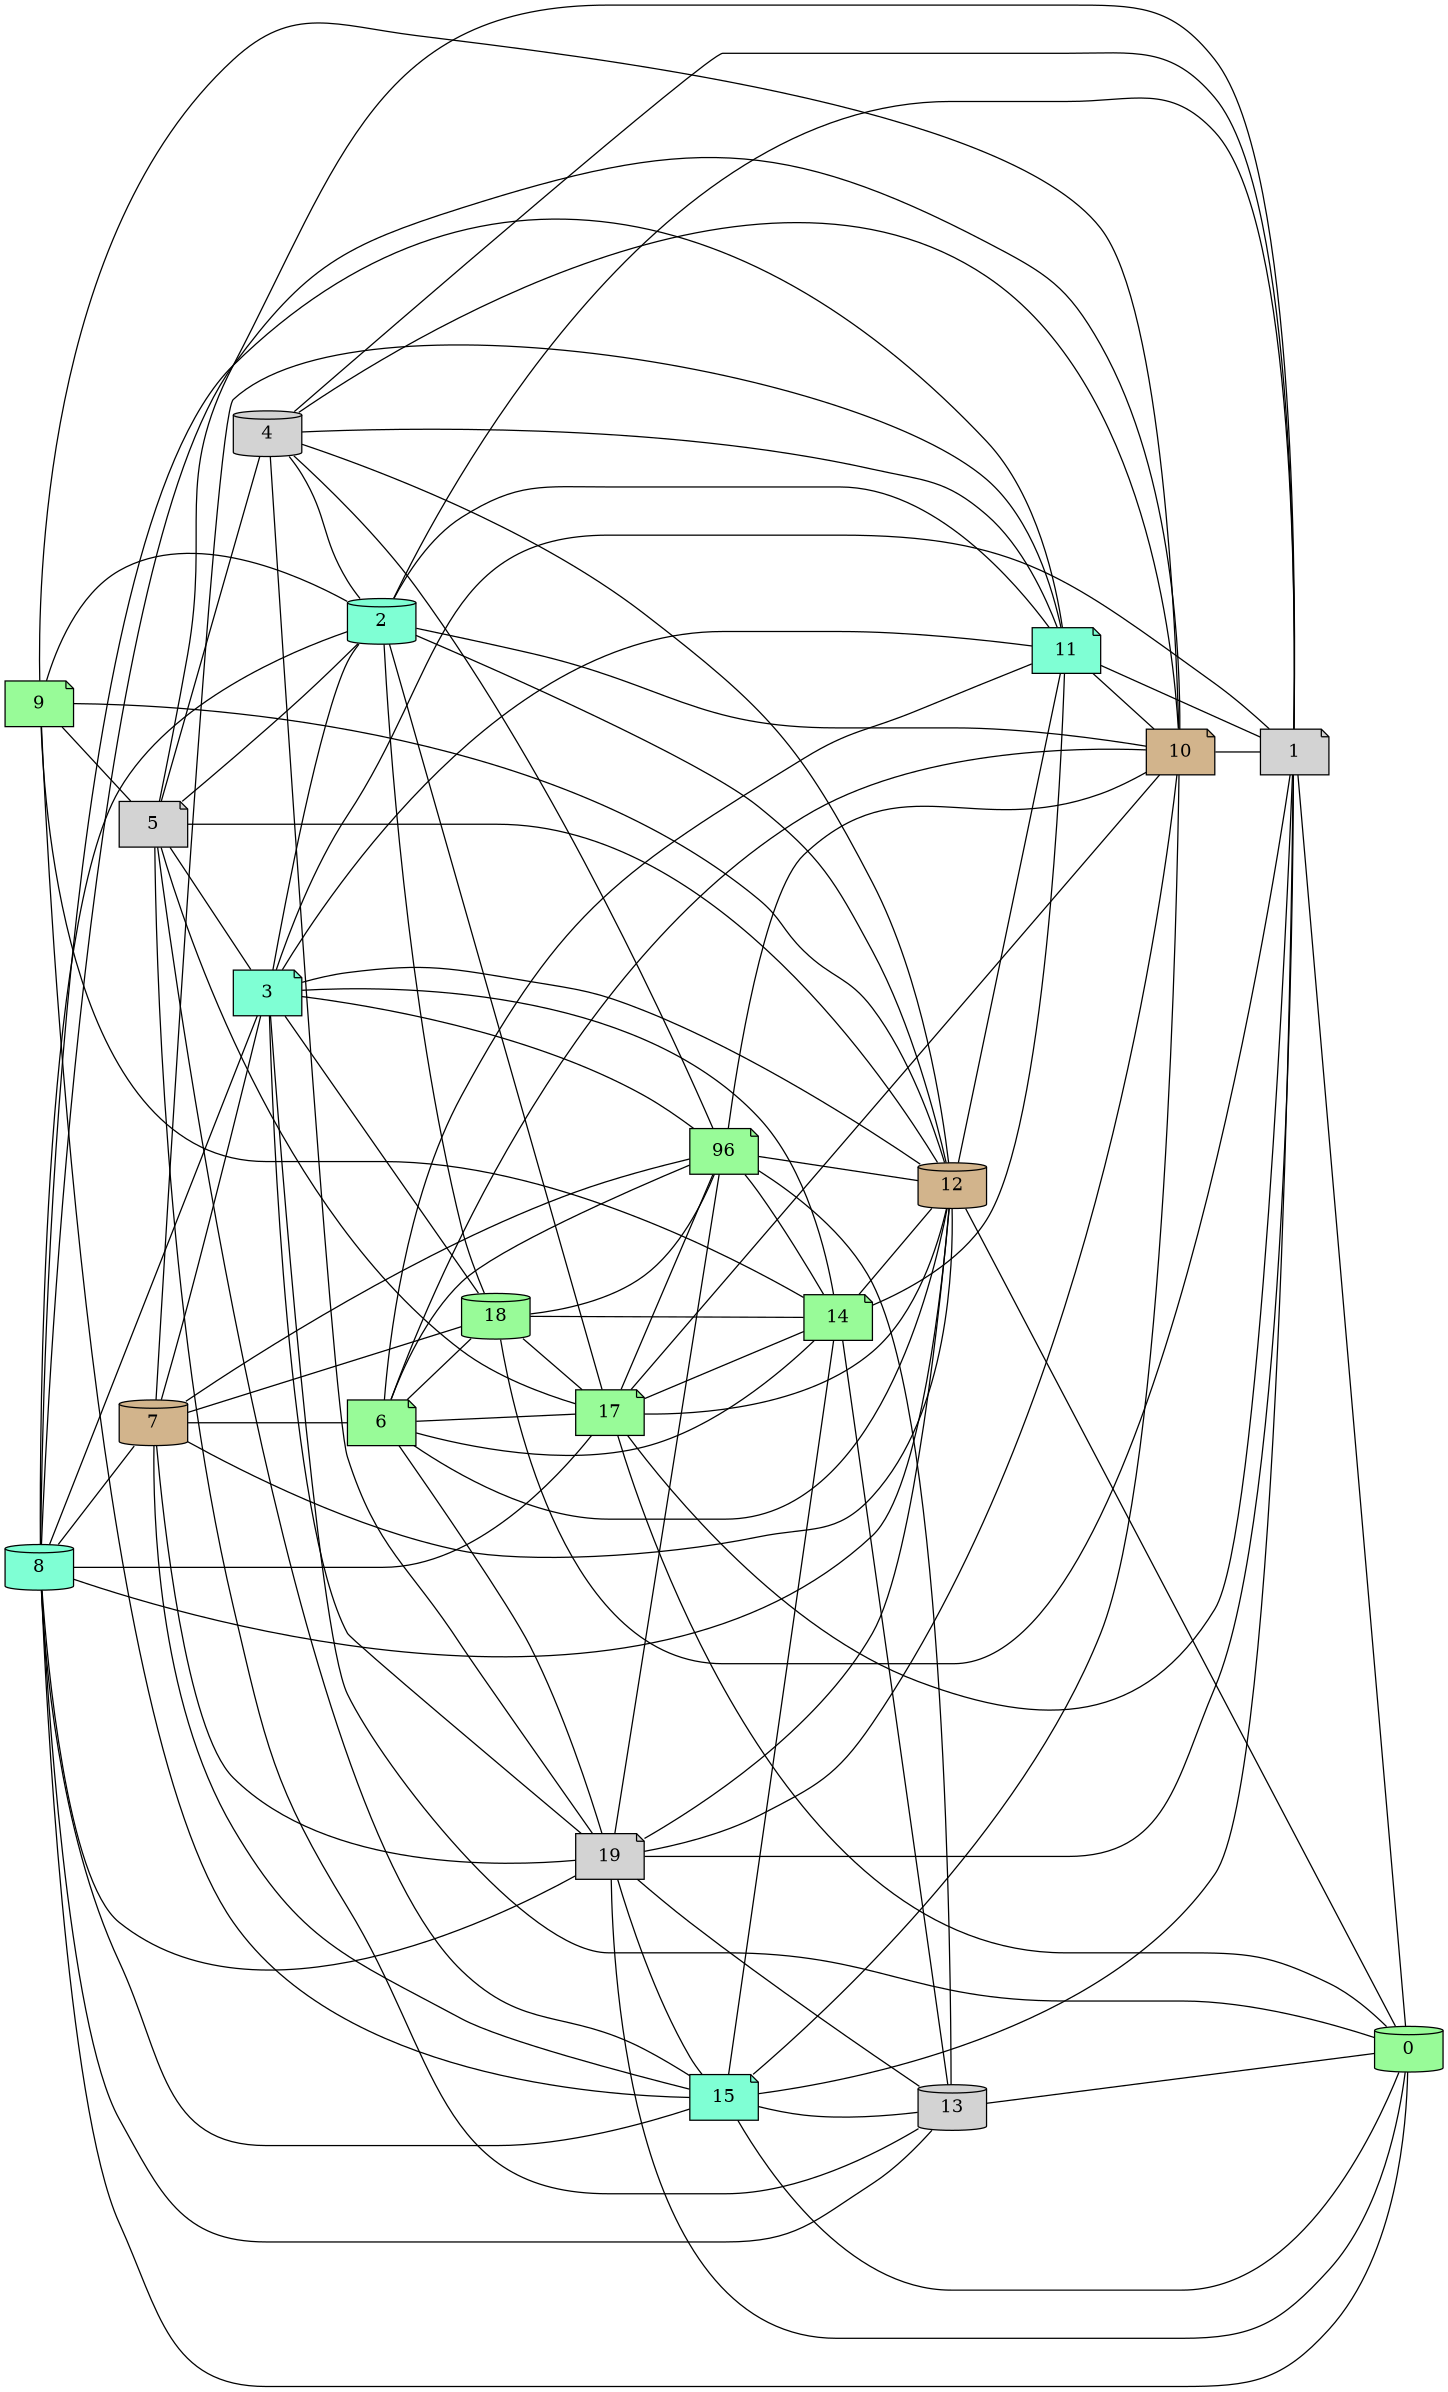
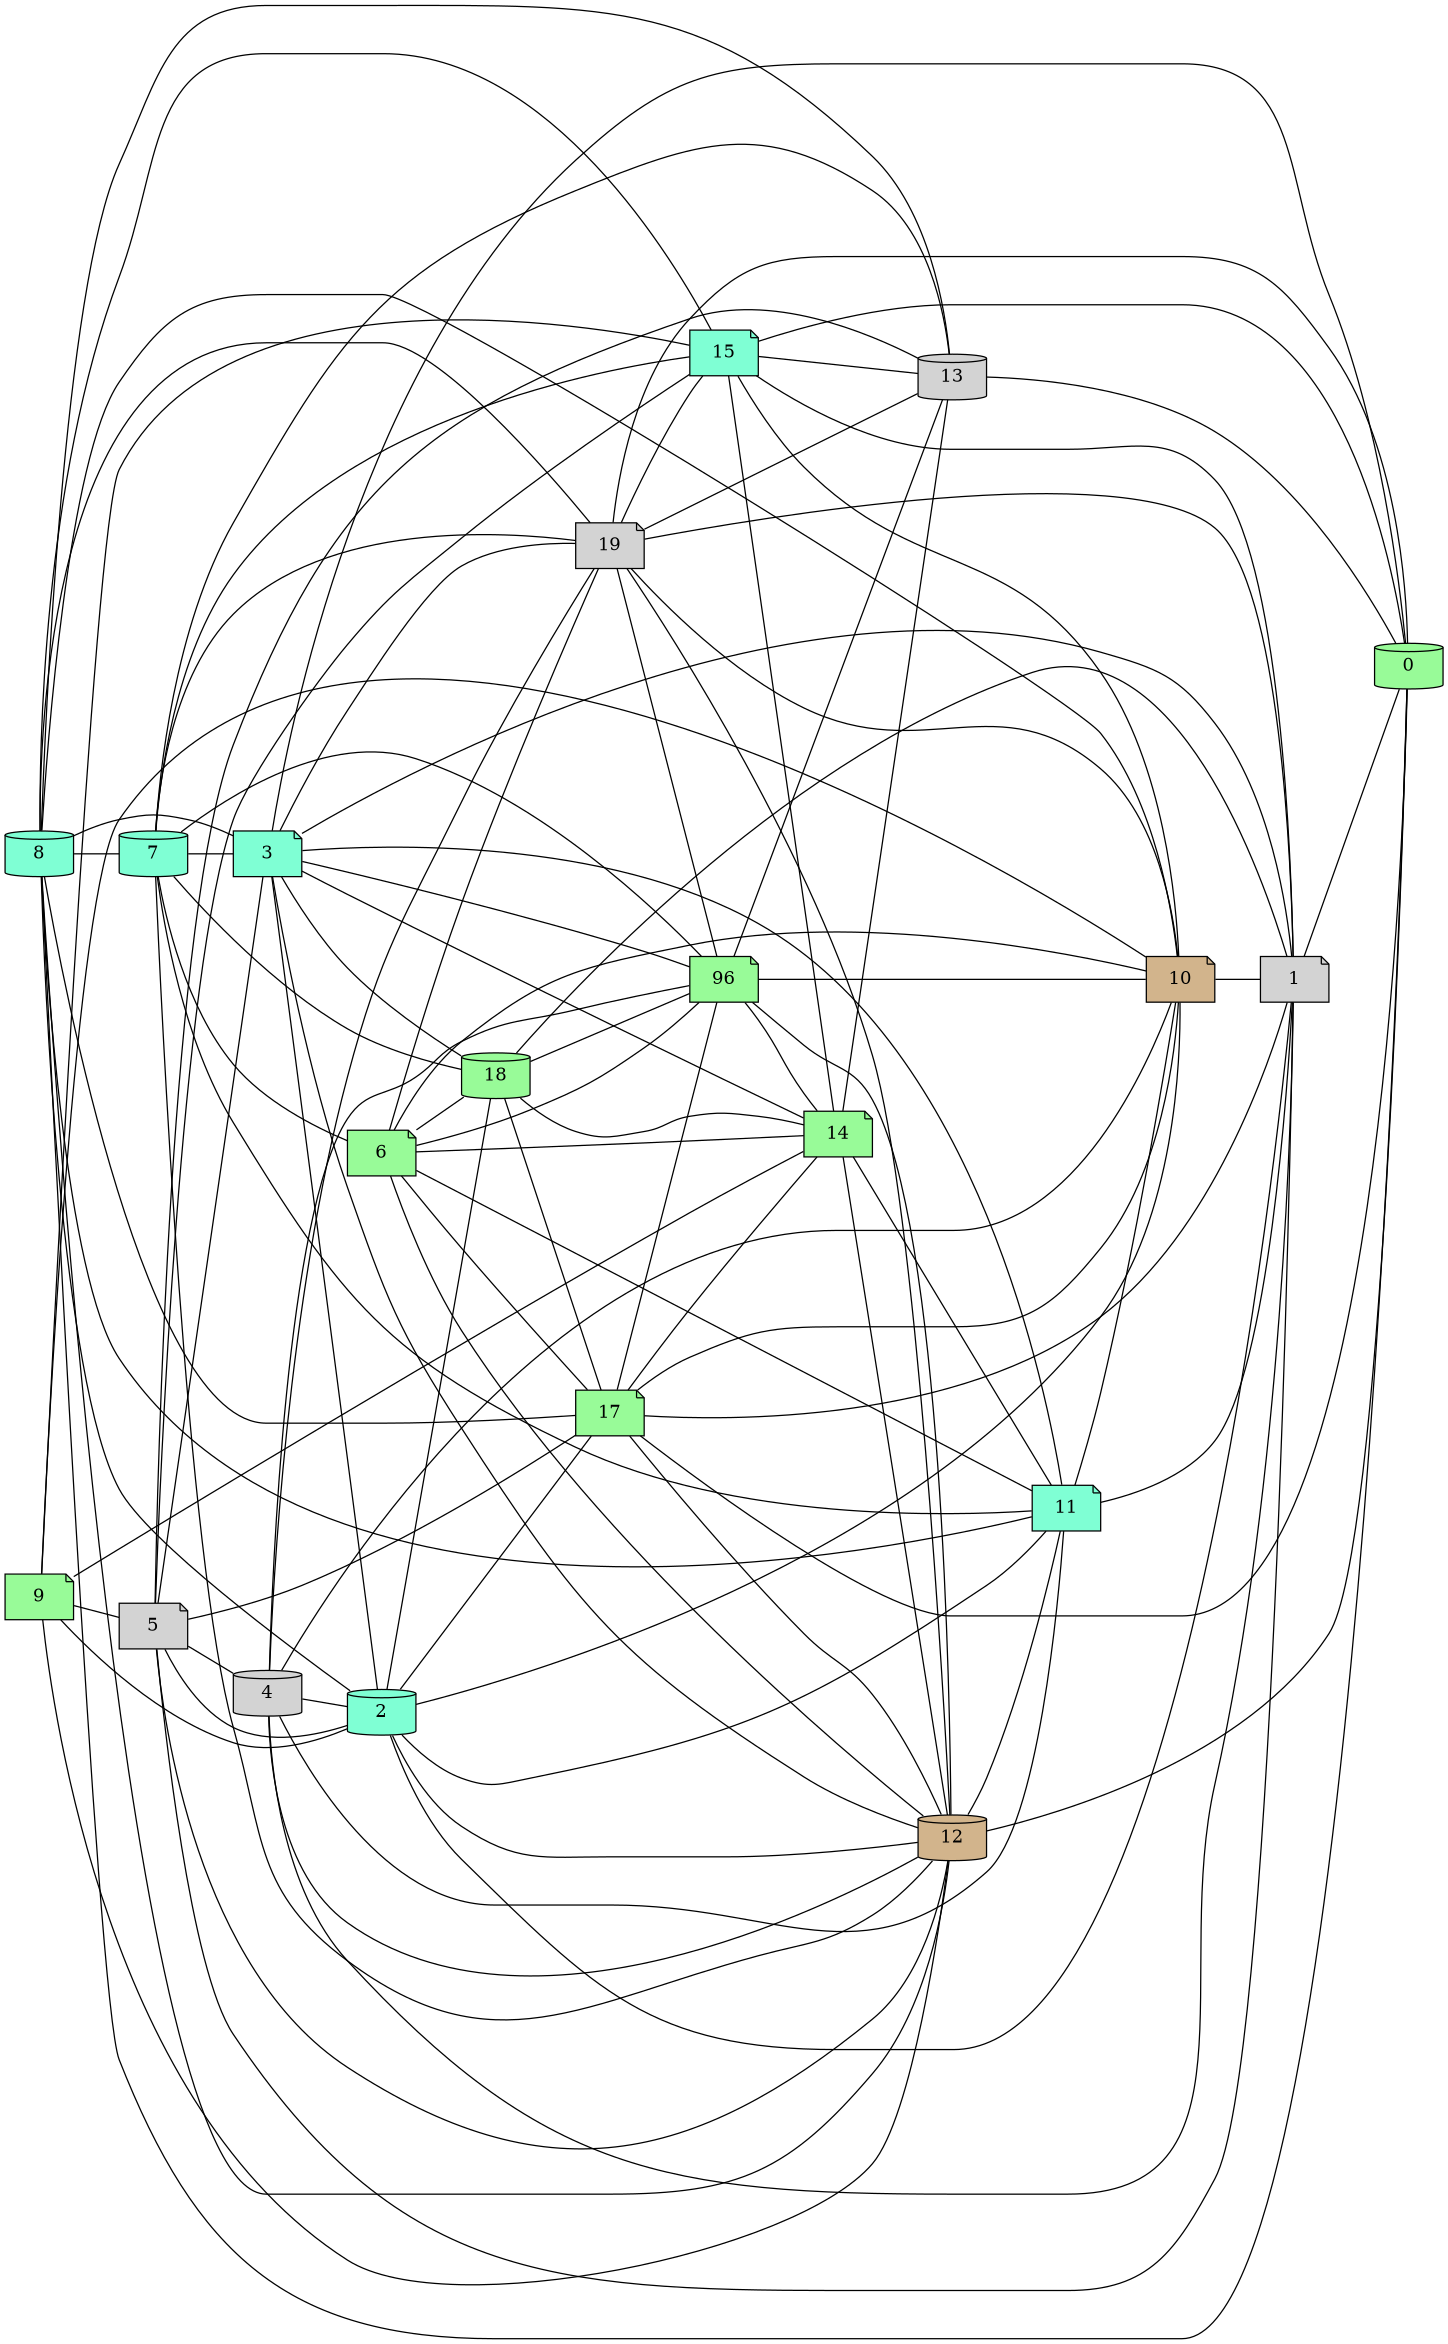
none -> (438, 262)
(153, 1423) -> (153, 854)
